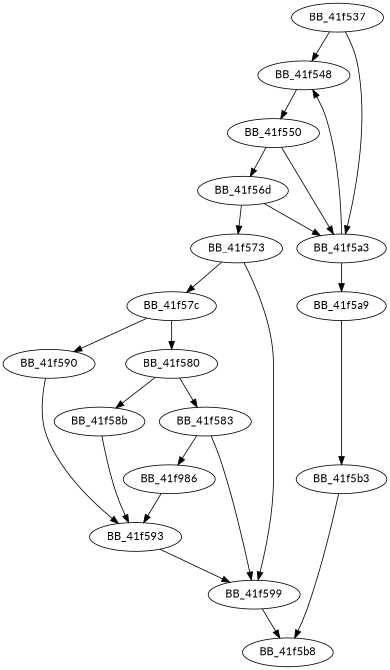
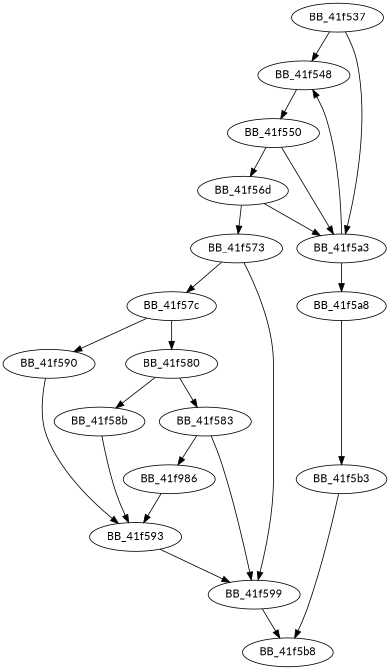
(342, 306) -> (342, 306)
